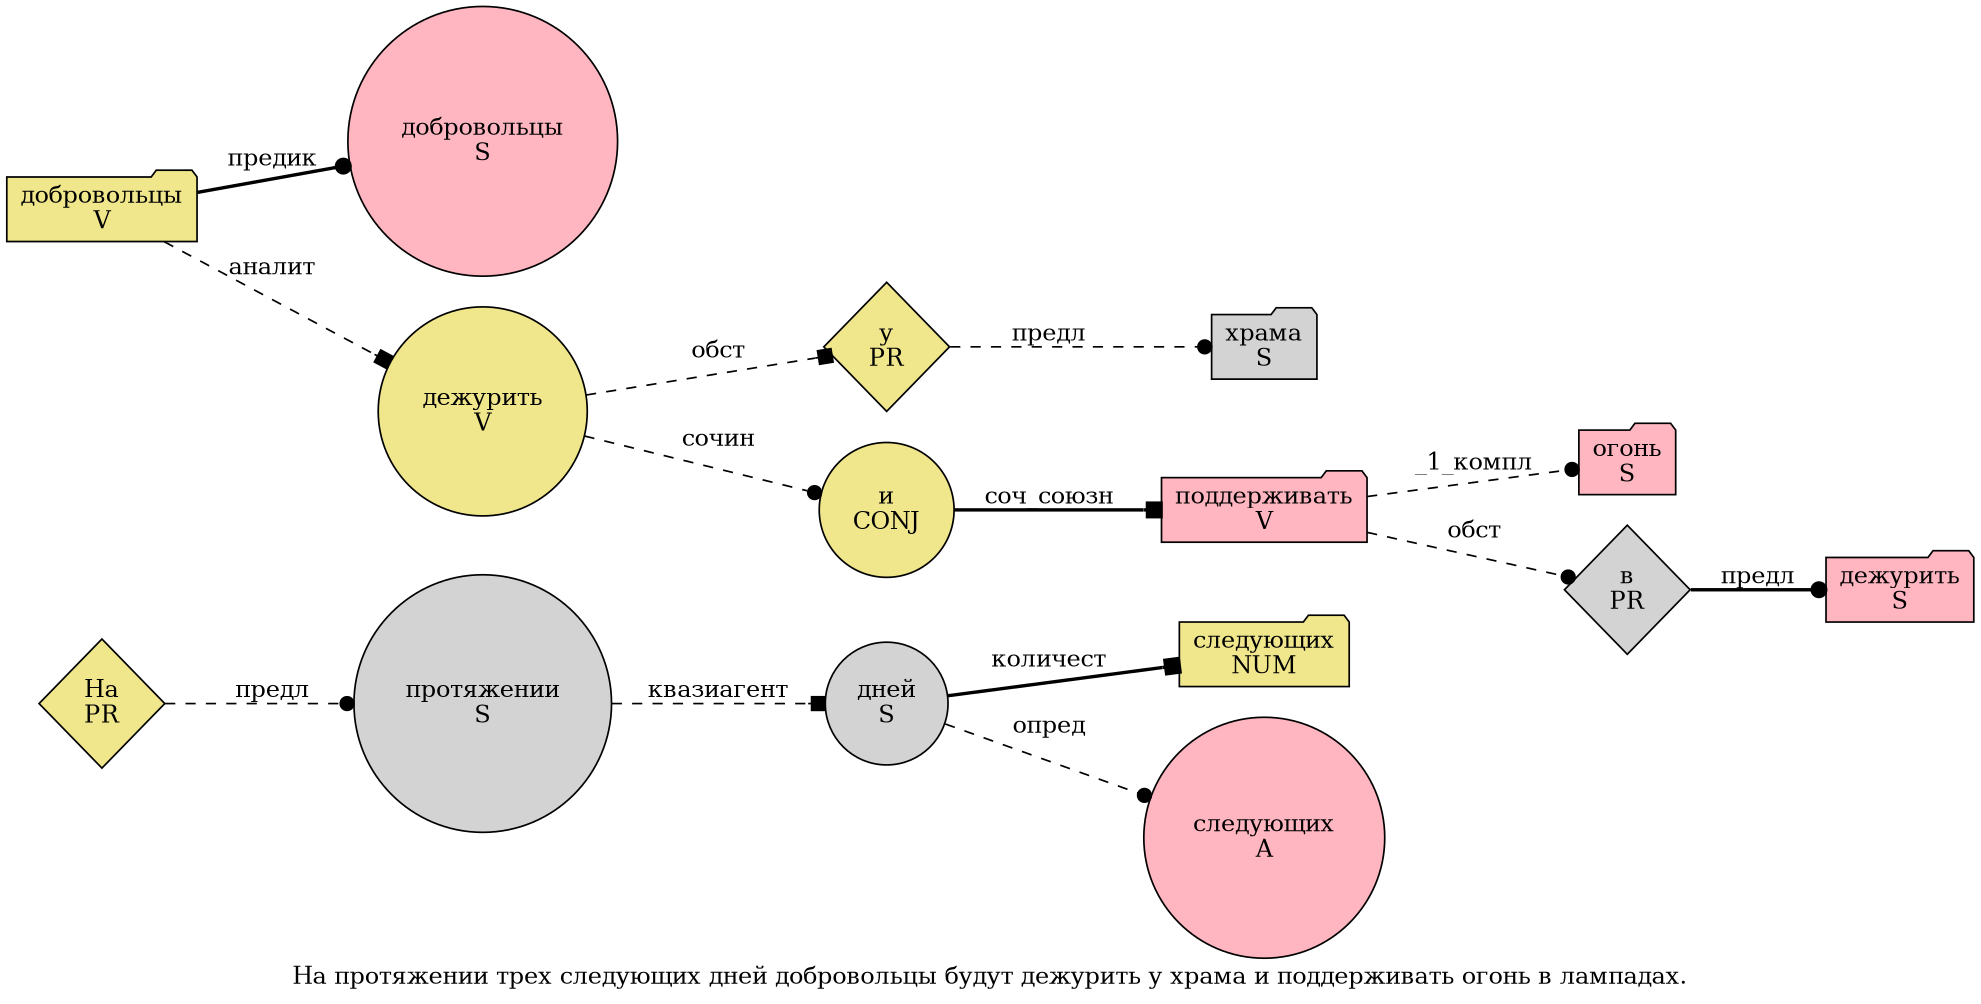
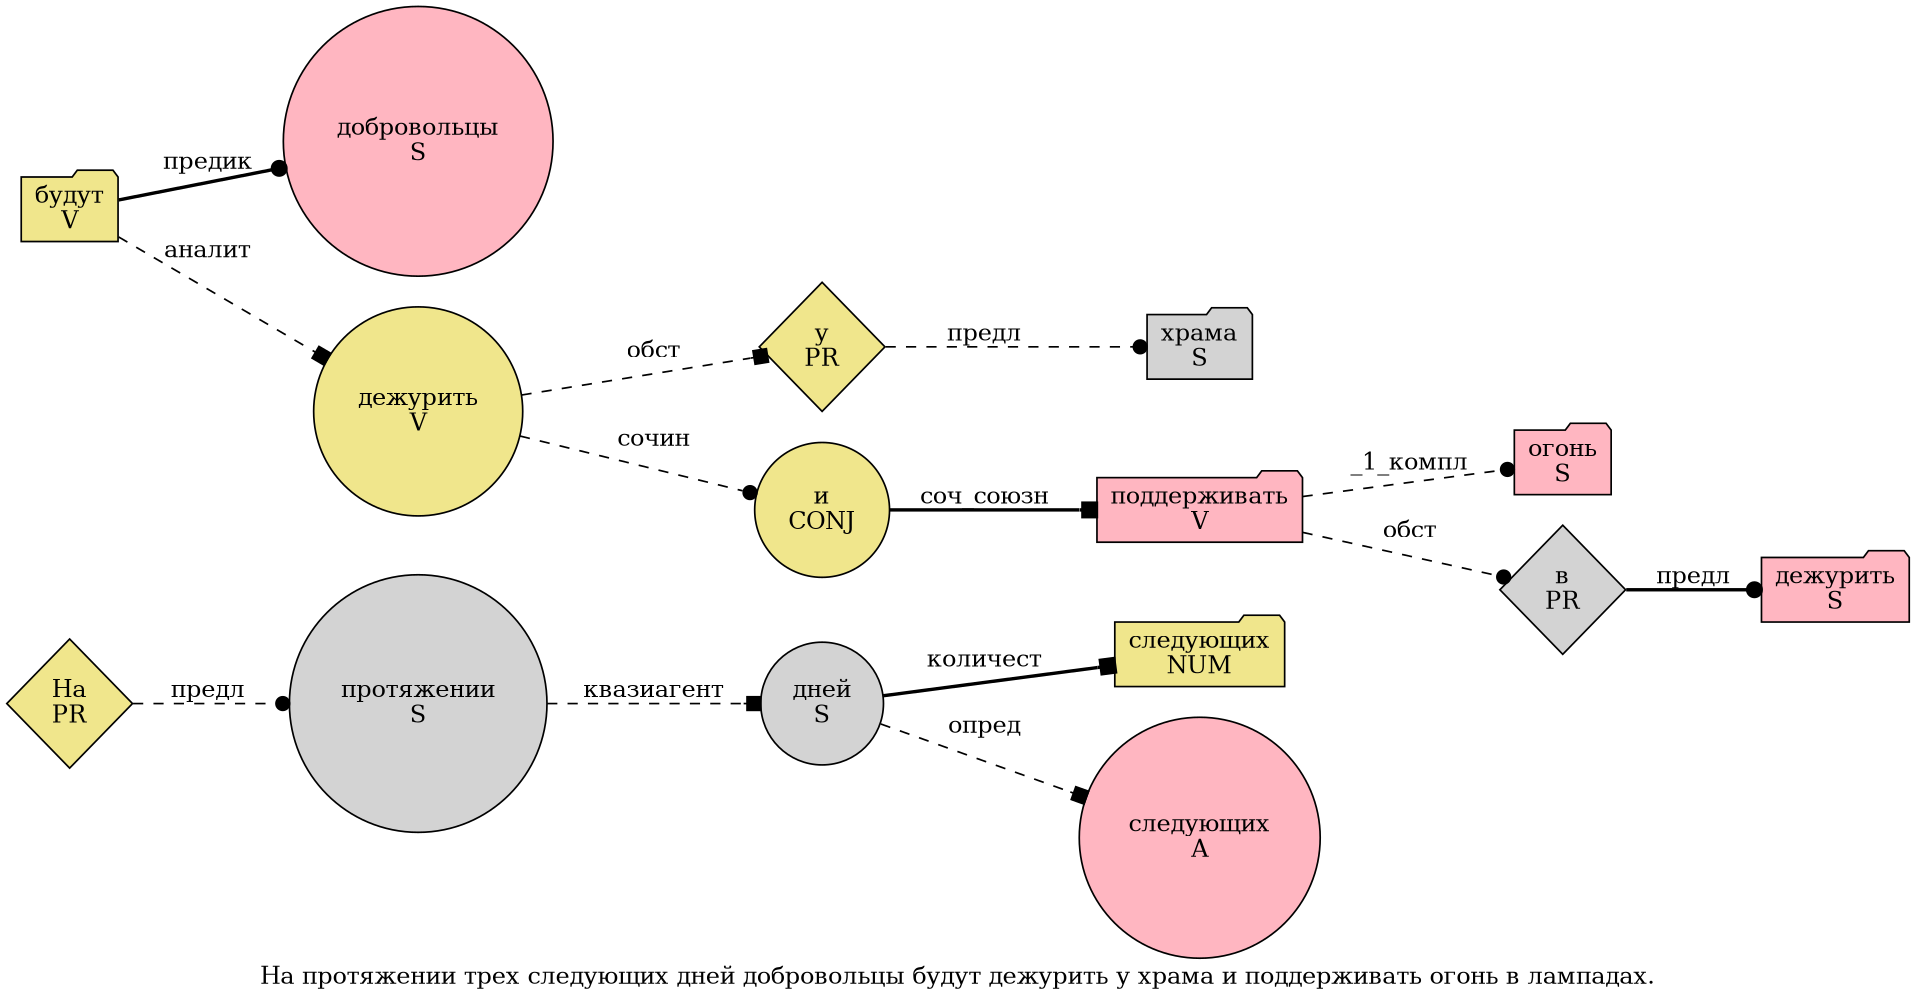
(102, 209) -> (70, 209)
(1042, 759) -> (975, 758)
